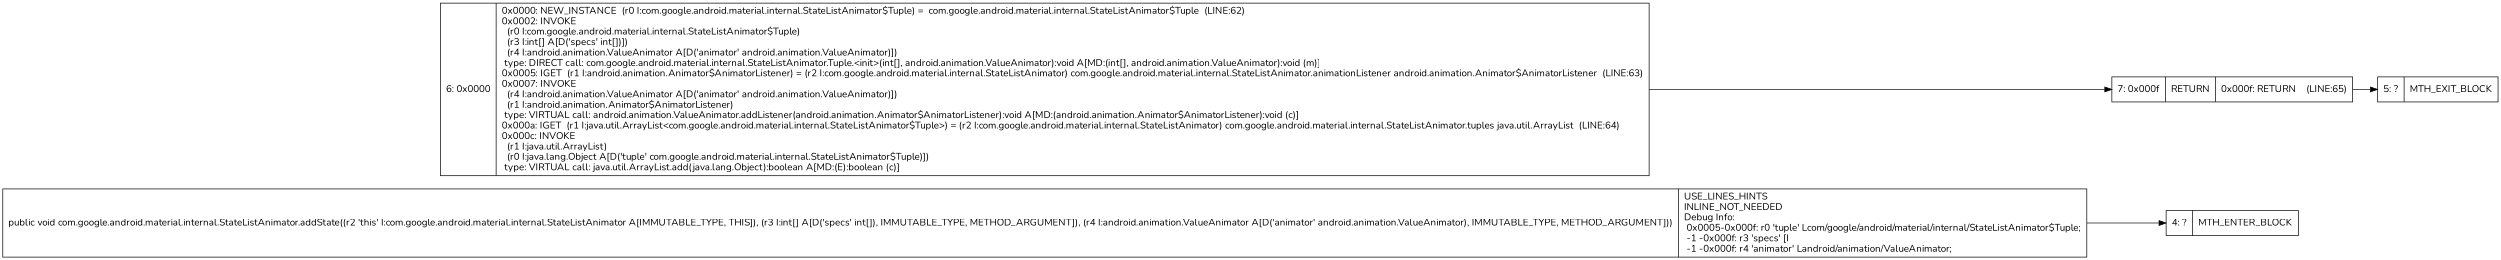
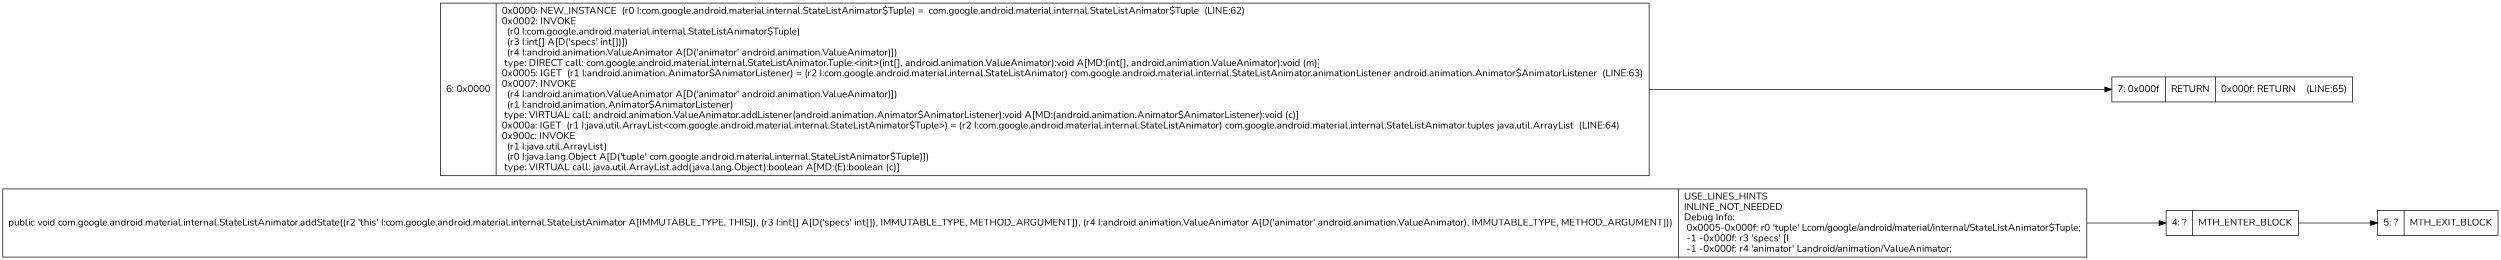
(2362, 89) -> (2334, 223)
(541, 136) -> (541, 136)
